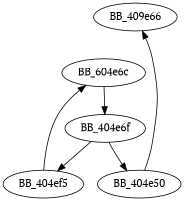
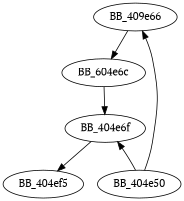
(53, 126) -> (121, 42)
(115, 154) -> (129, 159)
